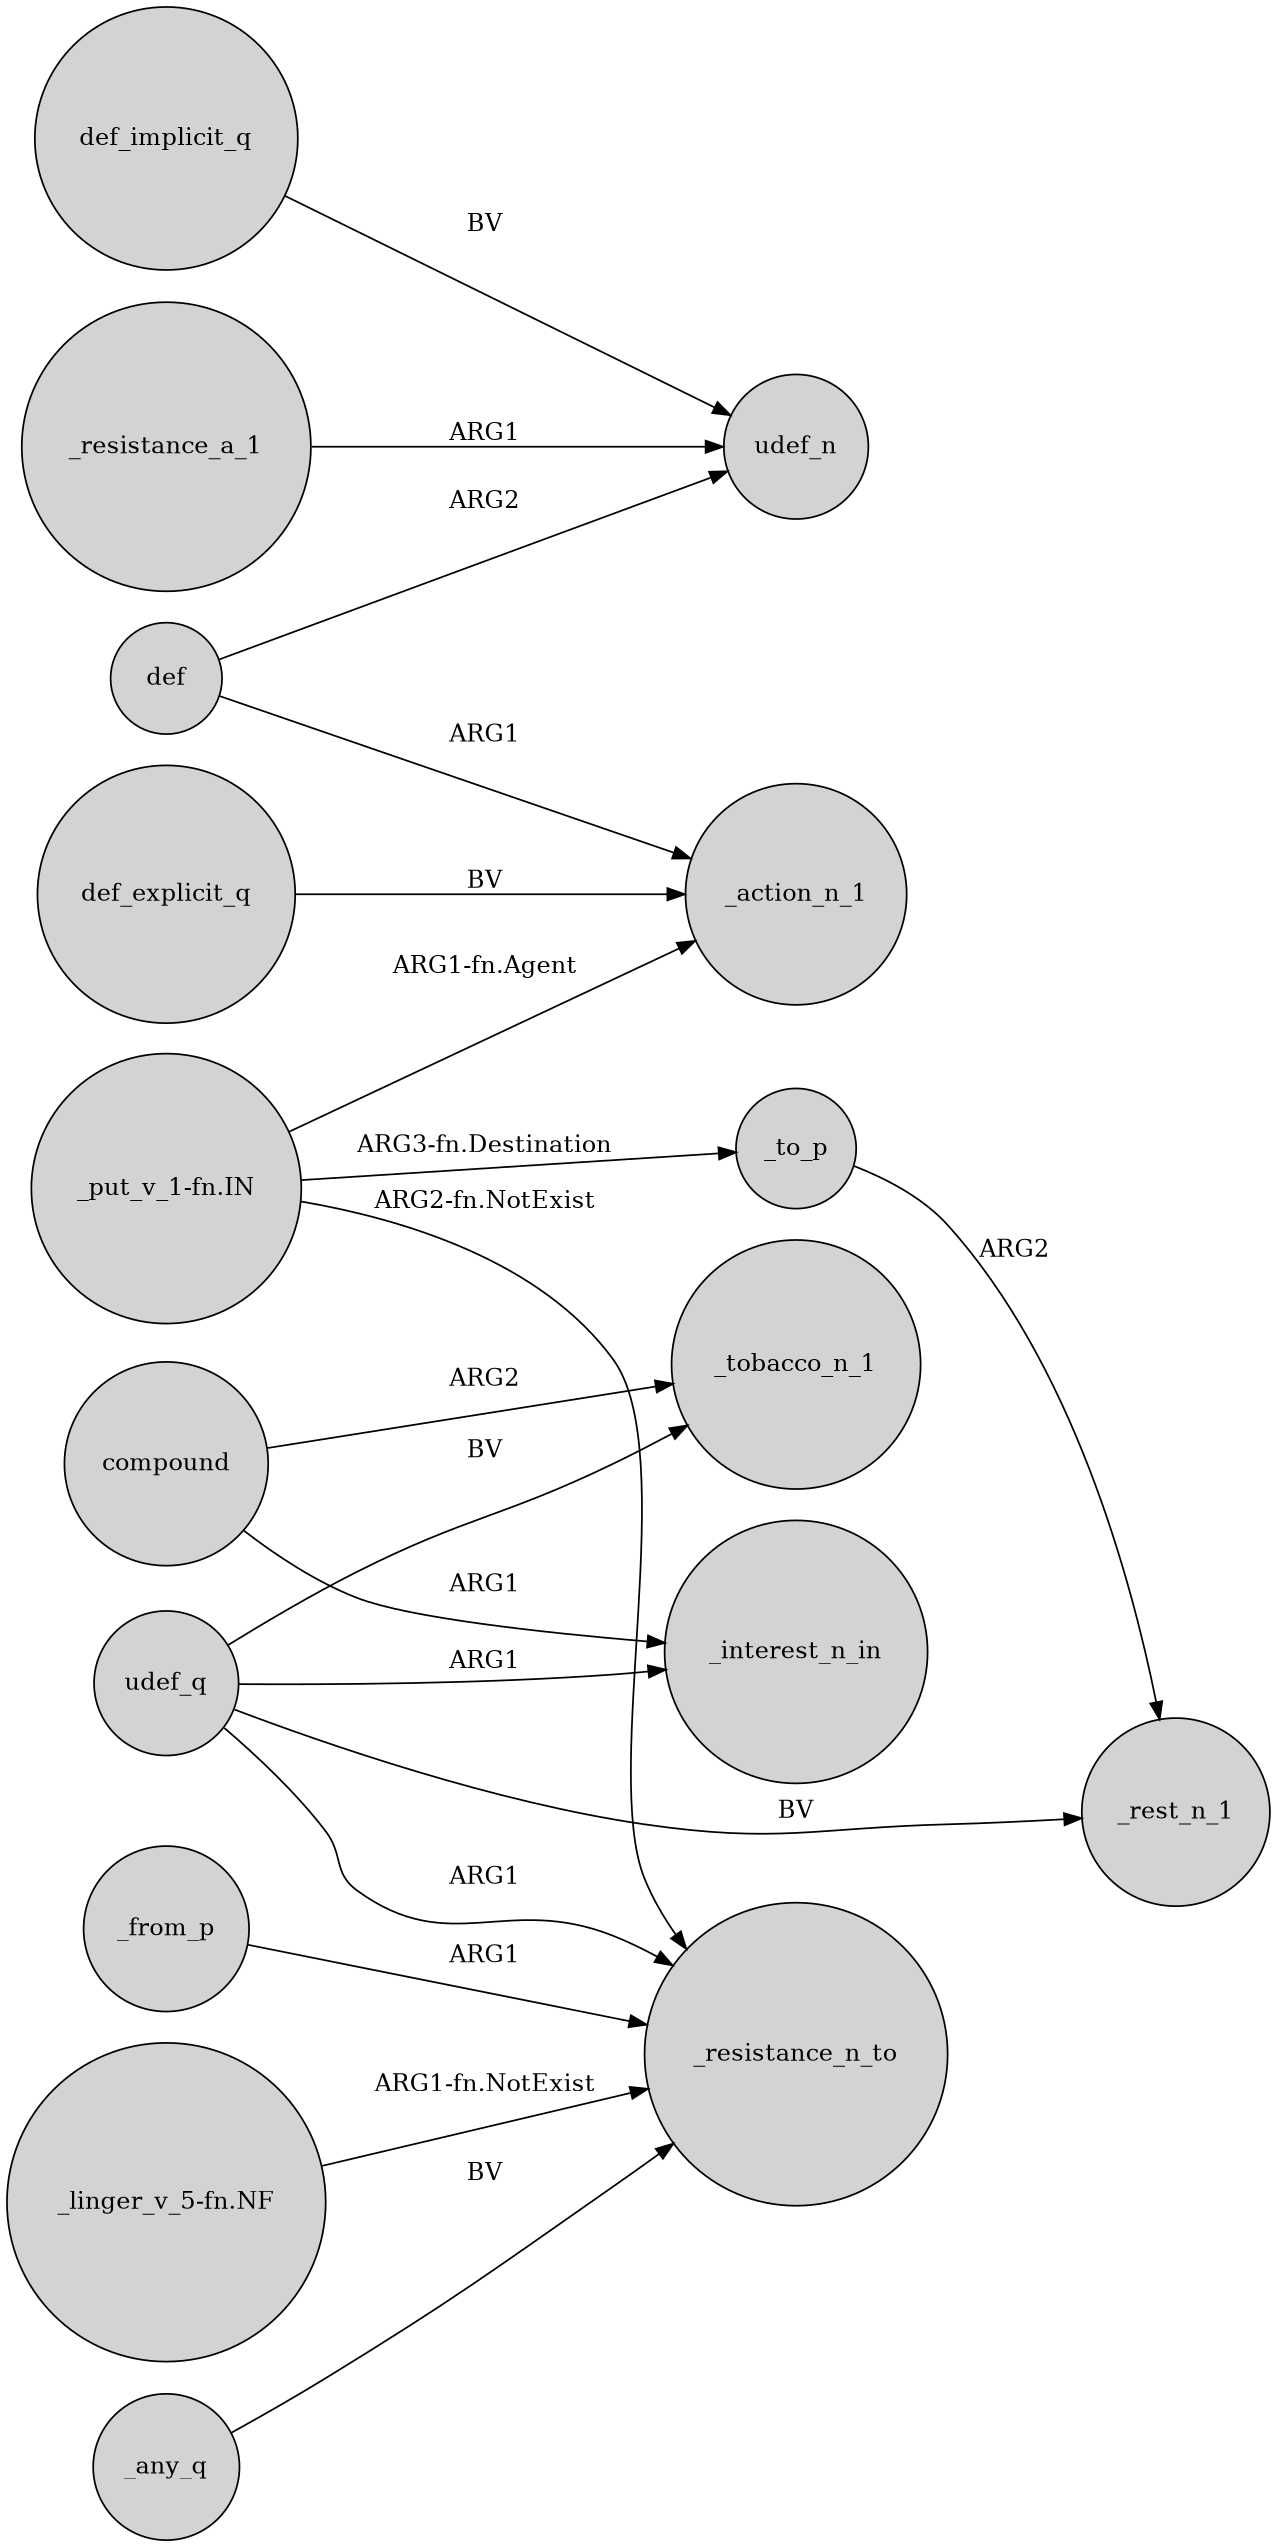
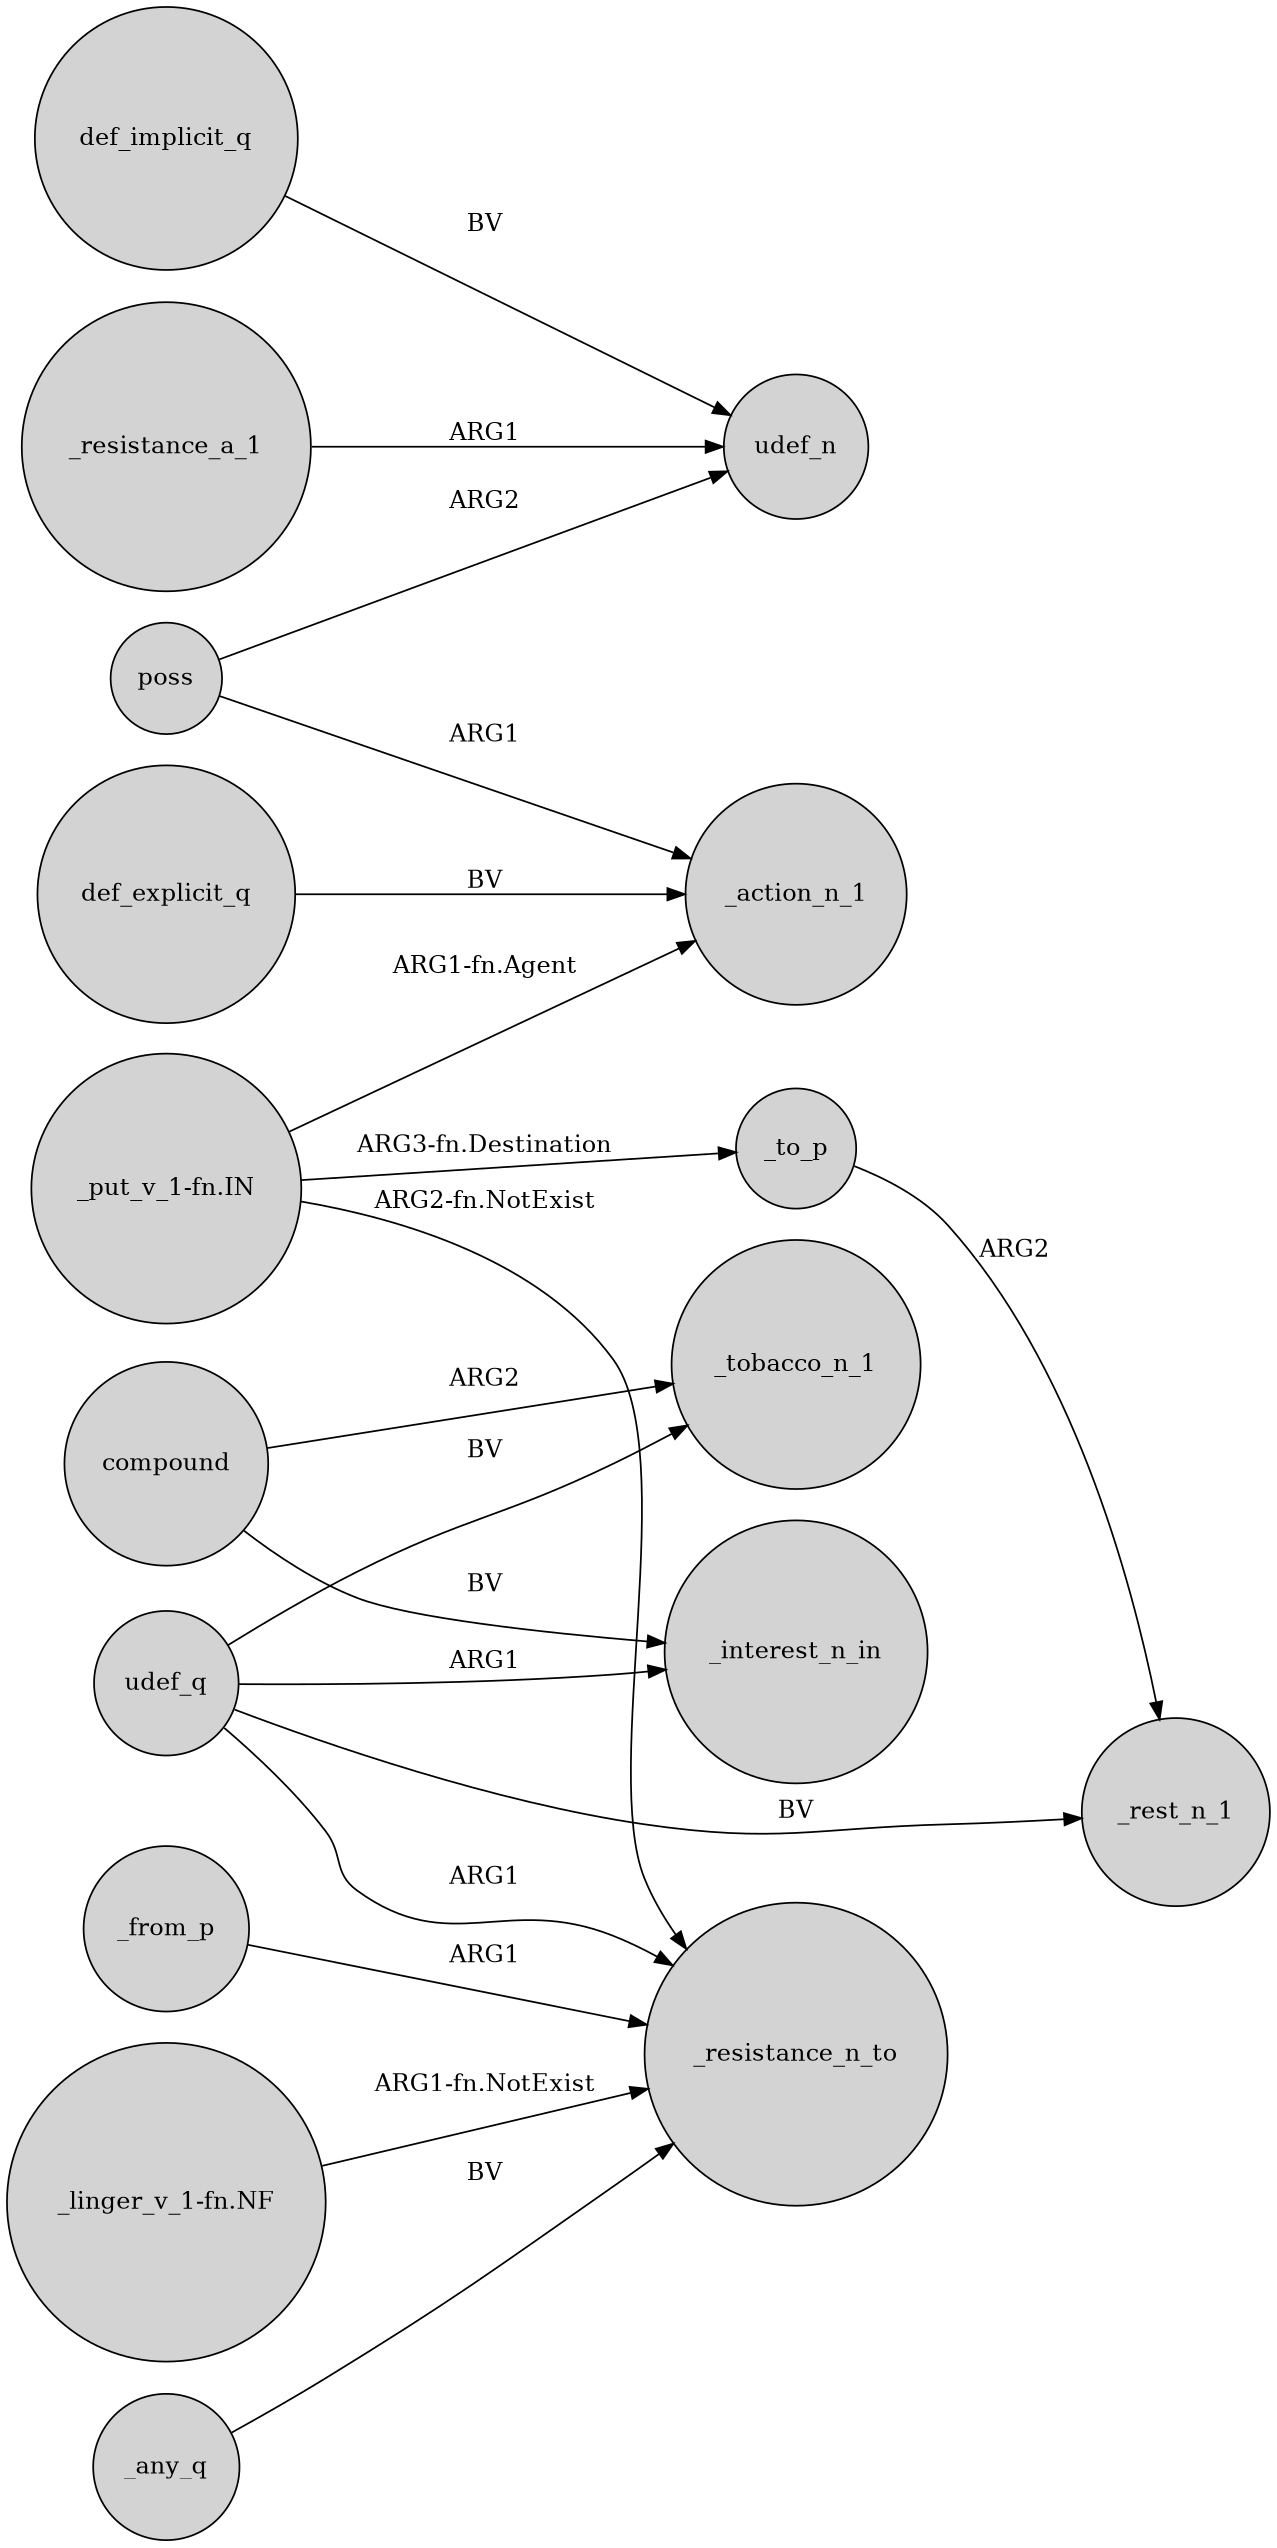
(166, 678) -> (166, 678)
(485, 1585) -> (485, 1585)
(166, 2202) -> (166, 2202)
